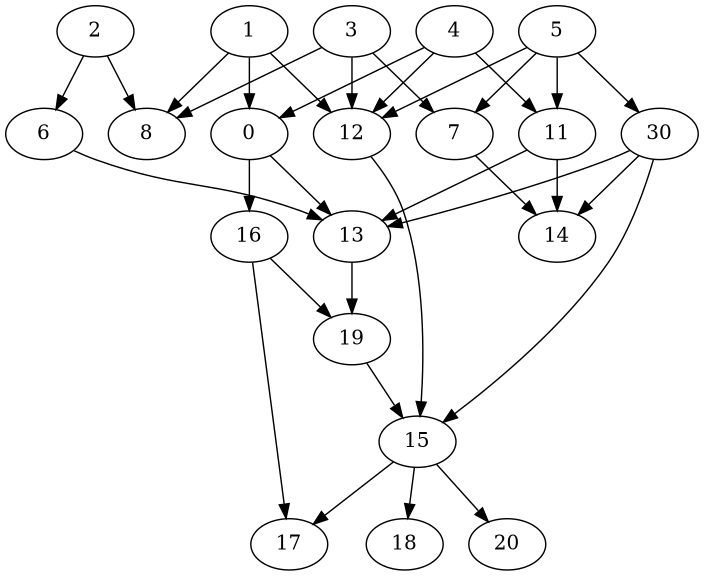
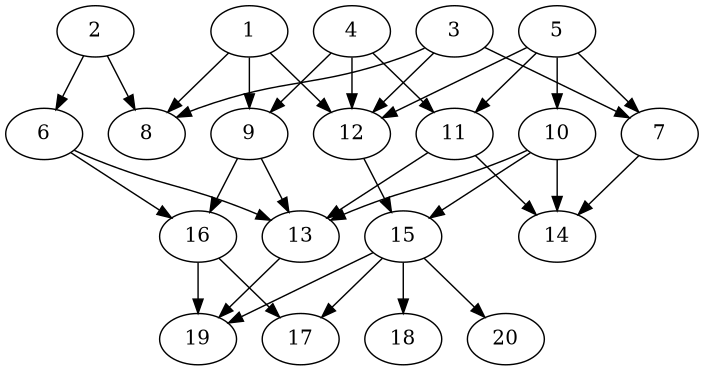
(249, 134) -> (249, 134)
(660, 134) -> (557, 134)
none -> (115, 181)
(381, 384) -> (307, 285)
